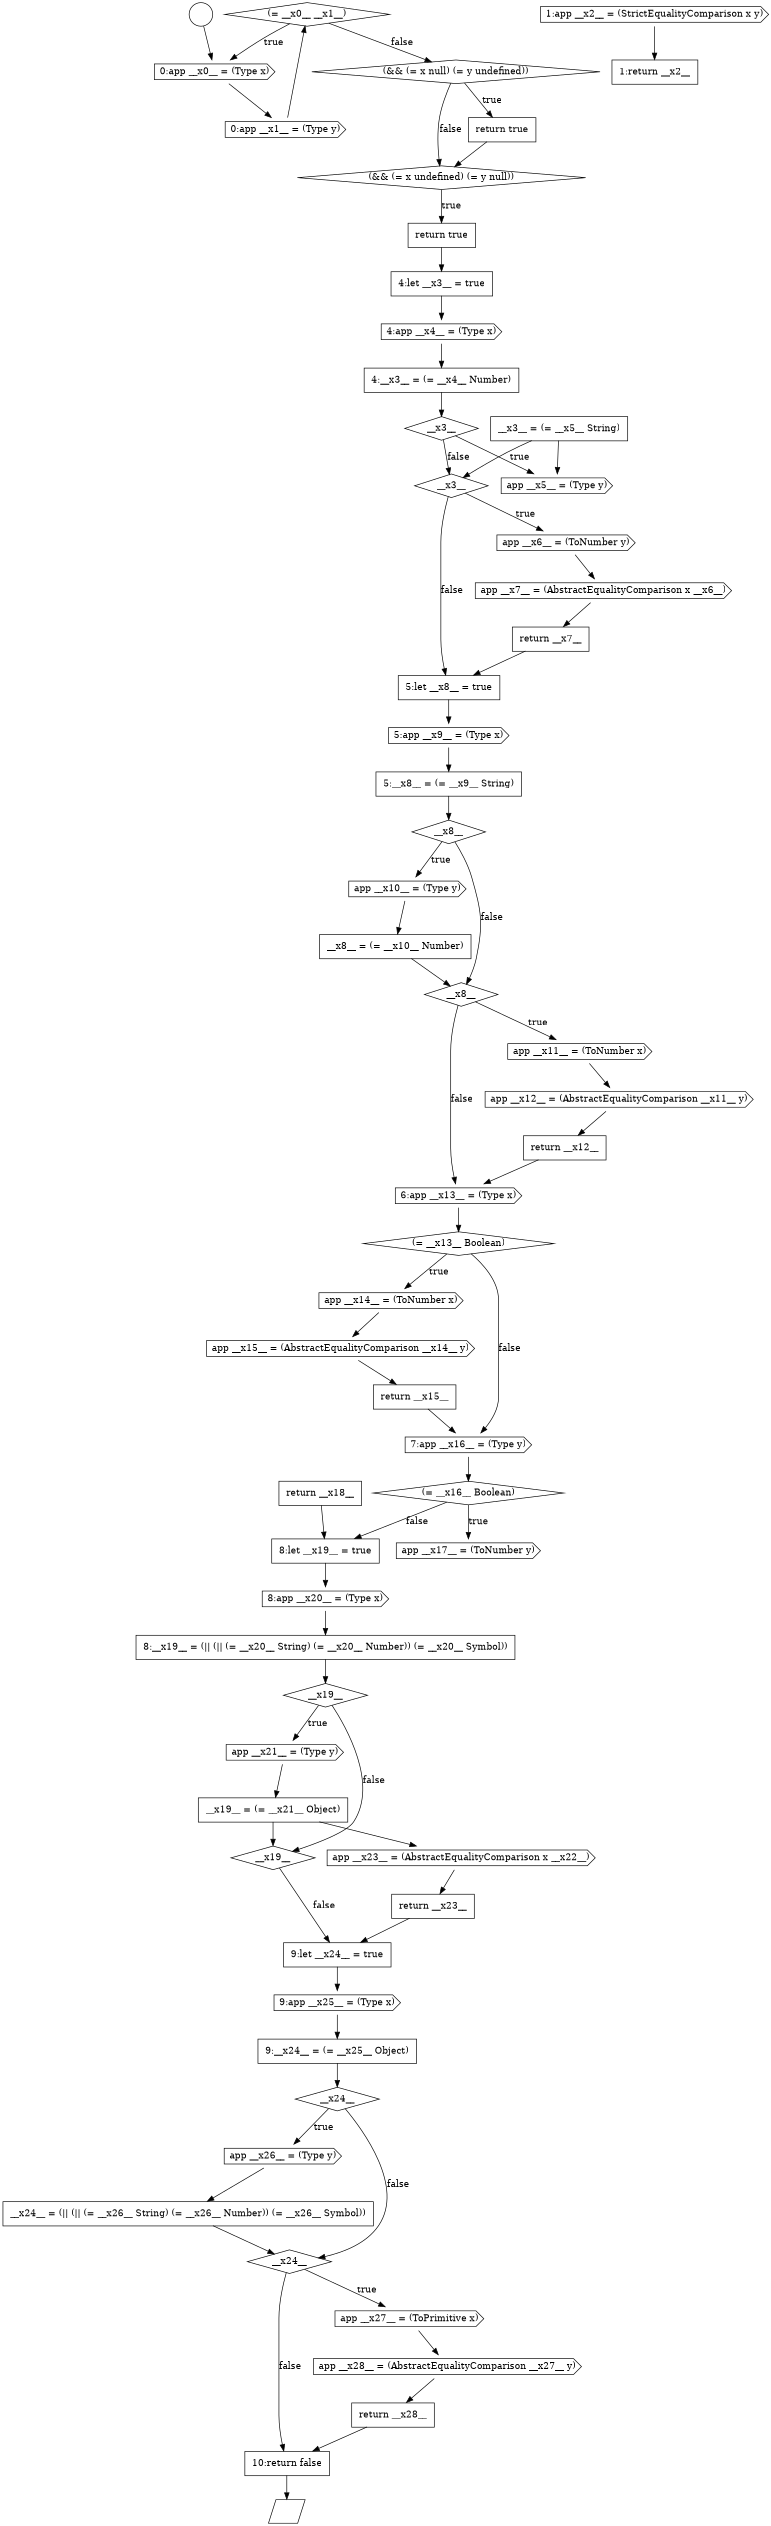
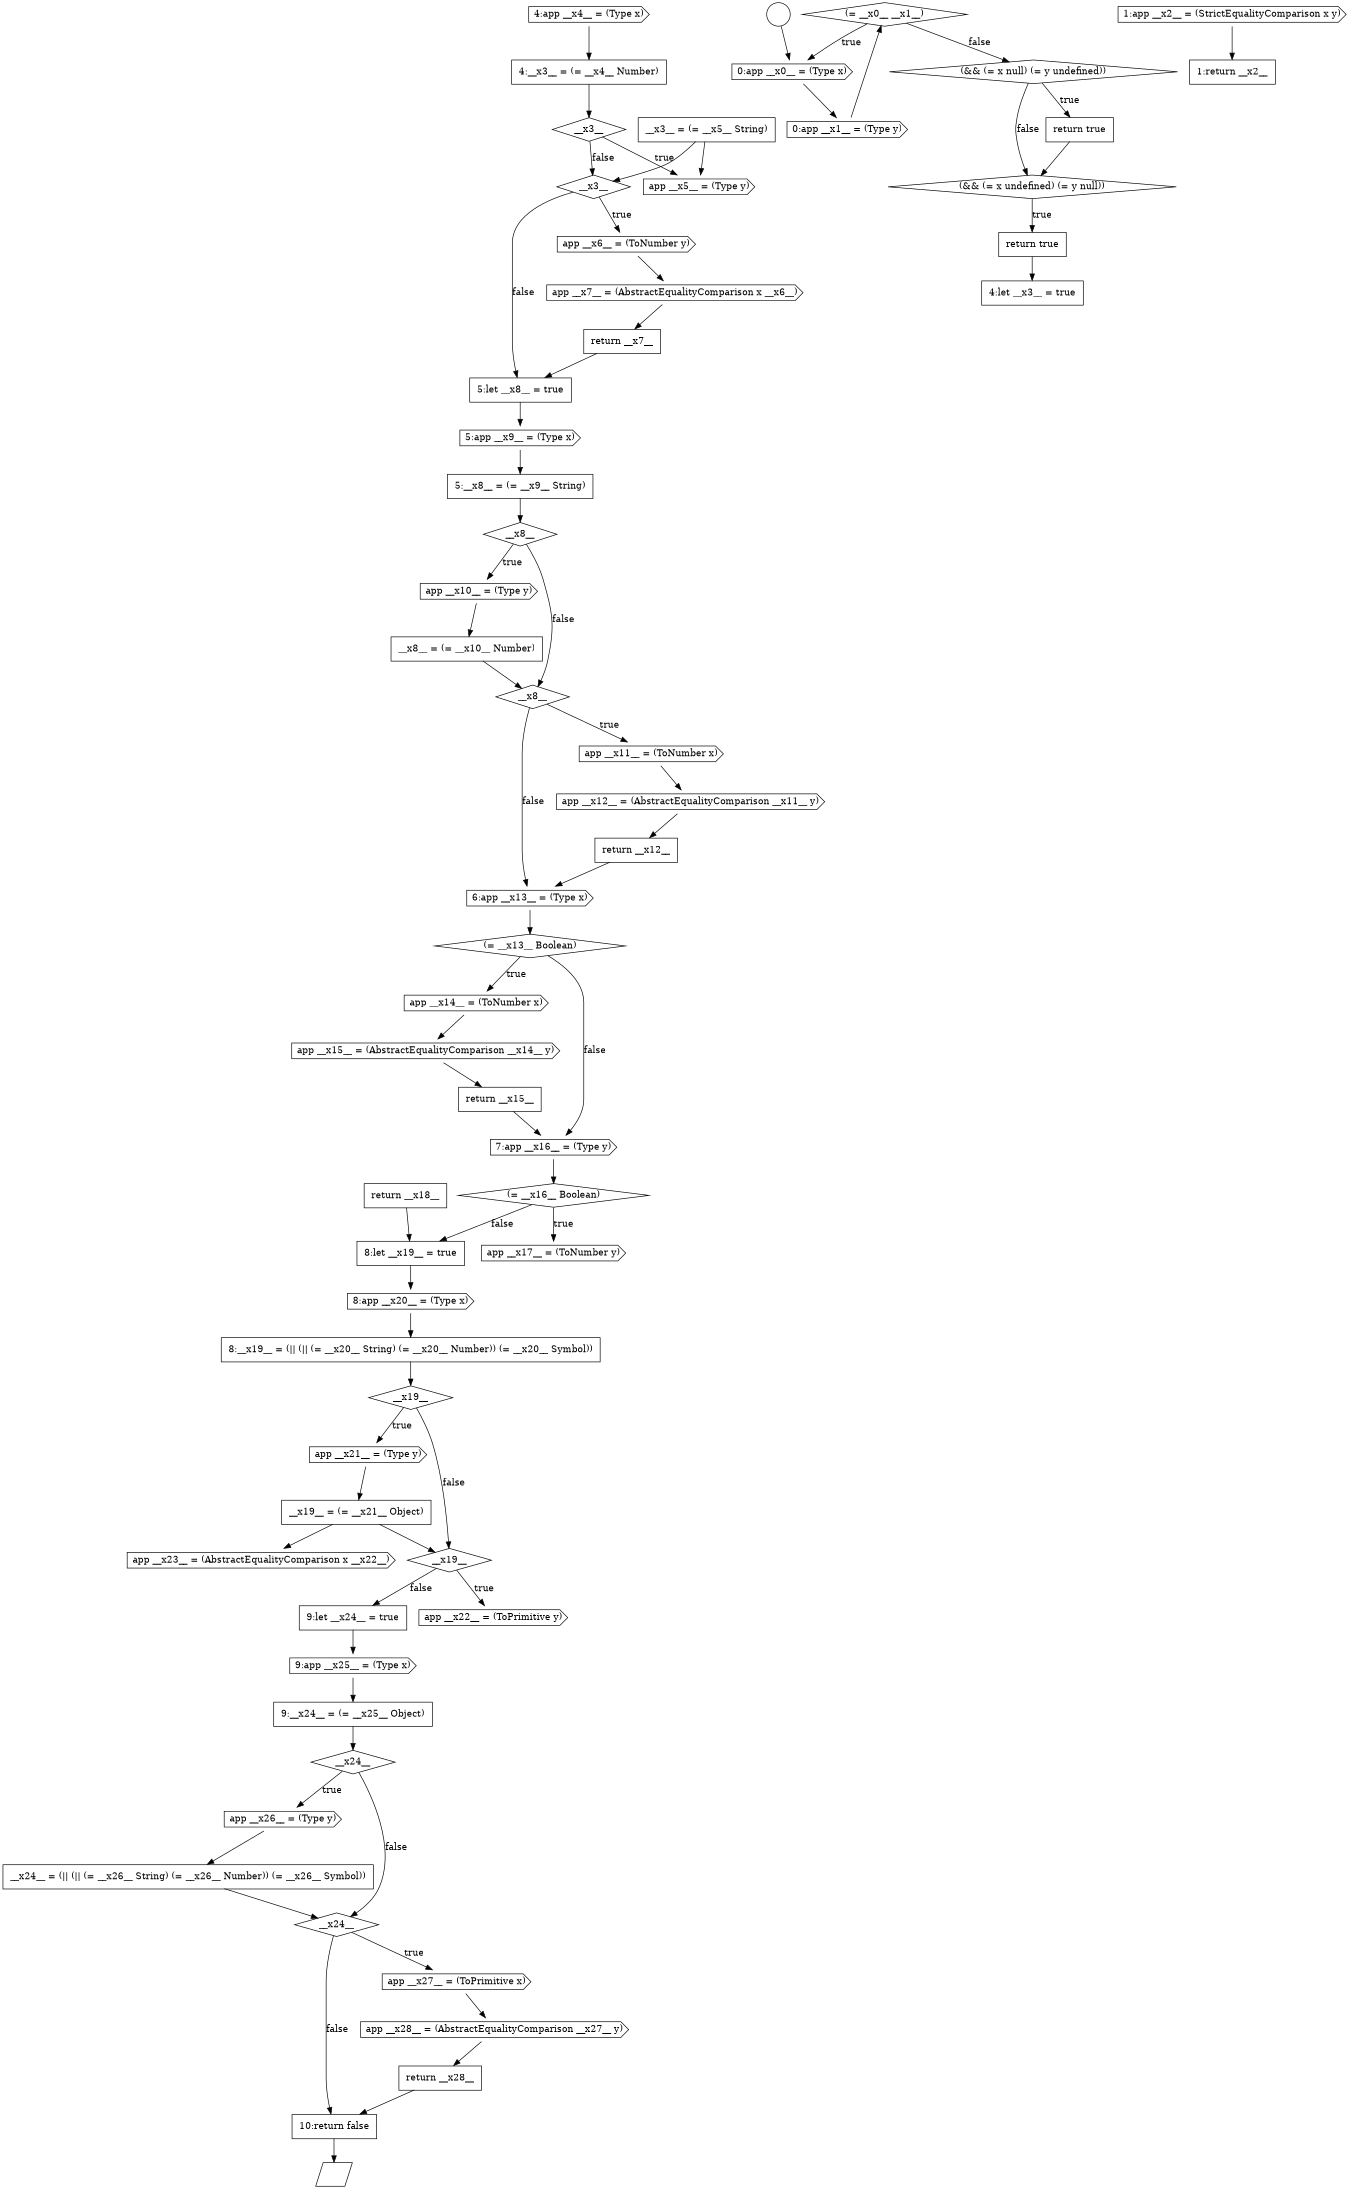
(442, 304) -> none
none -> (493, 1618)
(433, 1906) -> none
